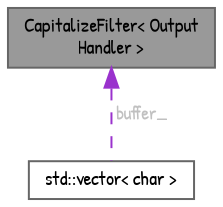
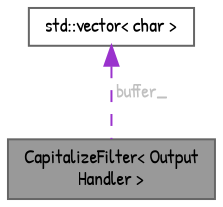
(111, 125) -> (111, 103)
